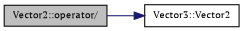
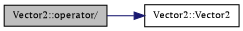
(192, 16) -> (192, 16)
